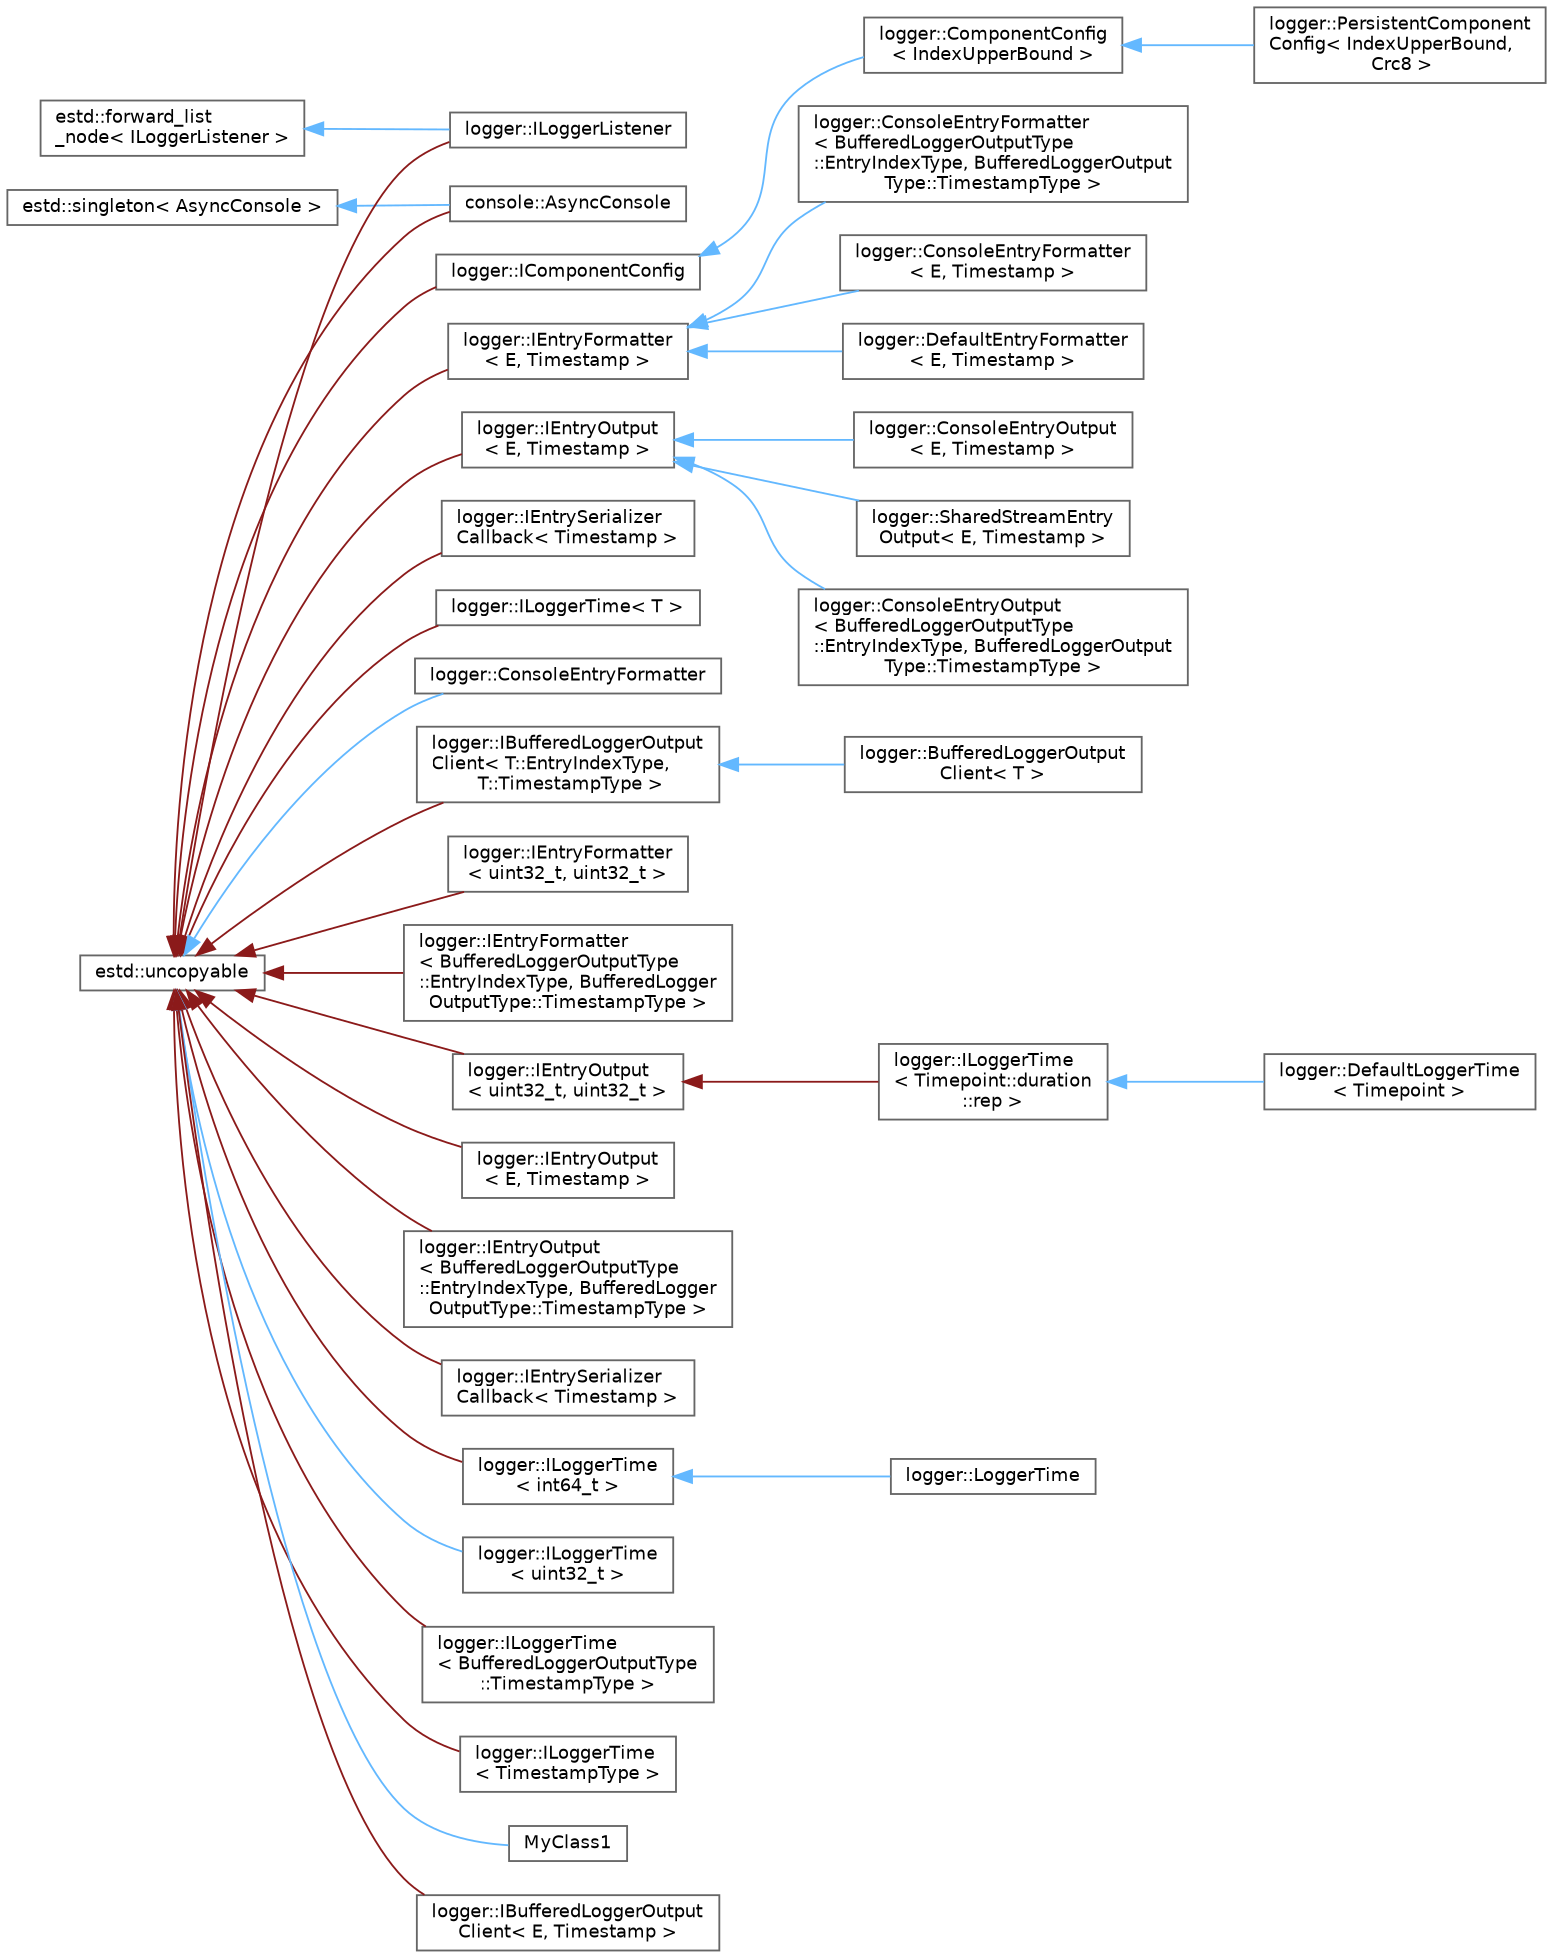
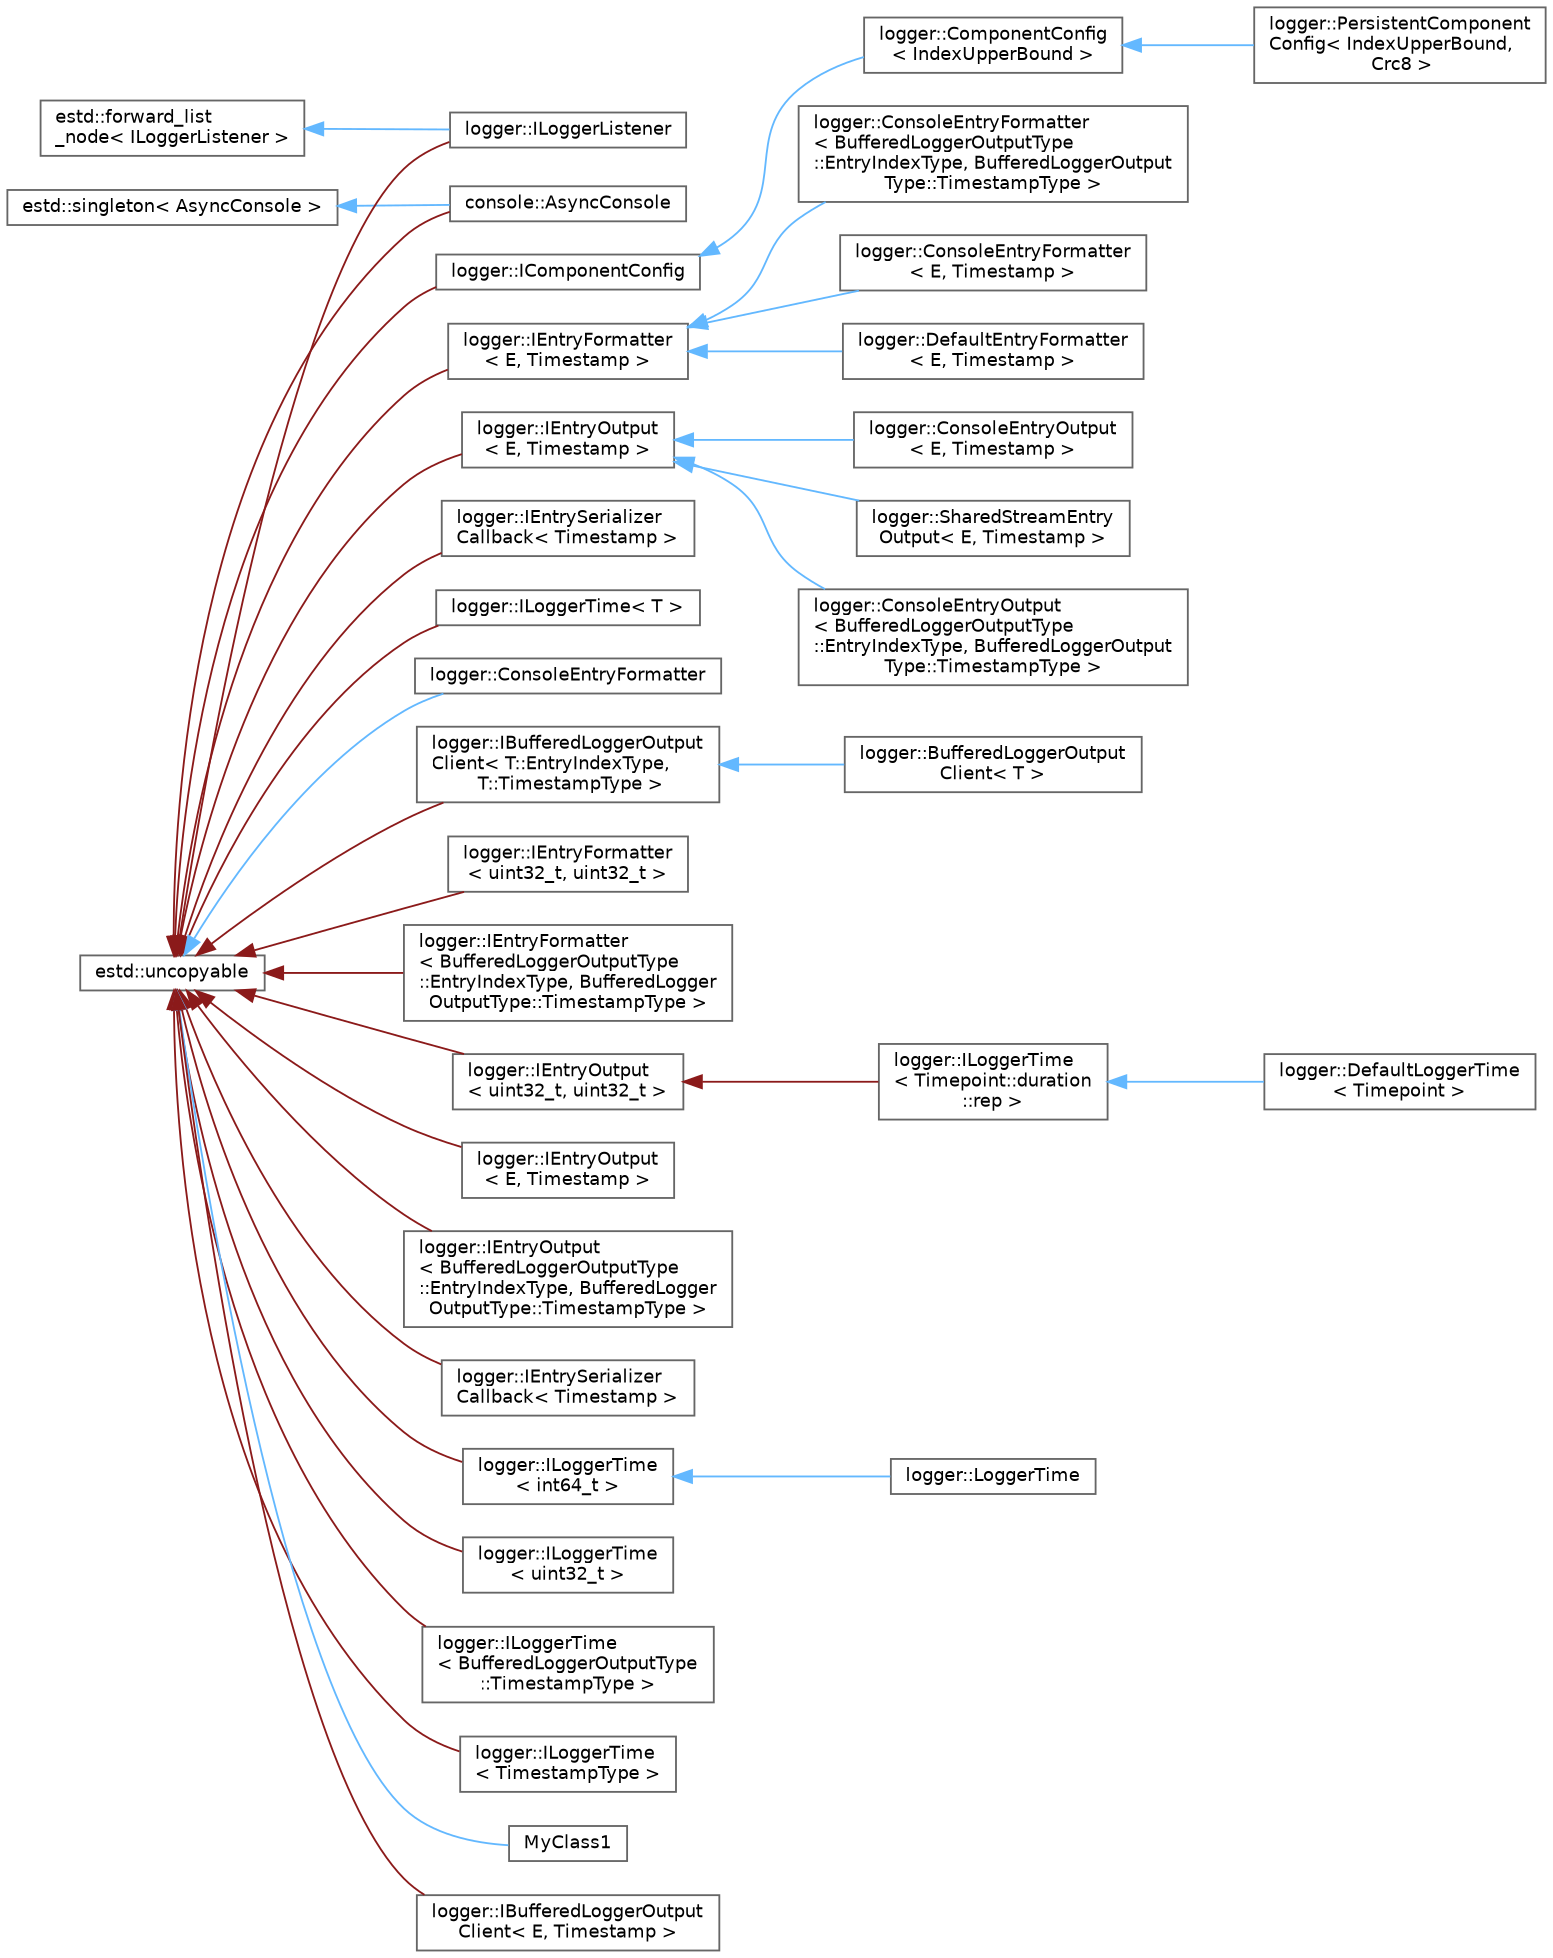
(262, 1315) -> (262, 1315)
